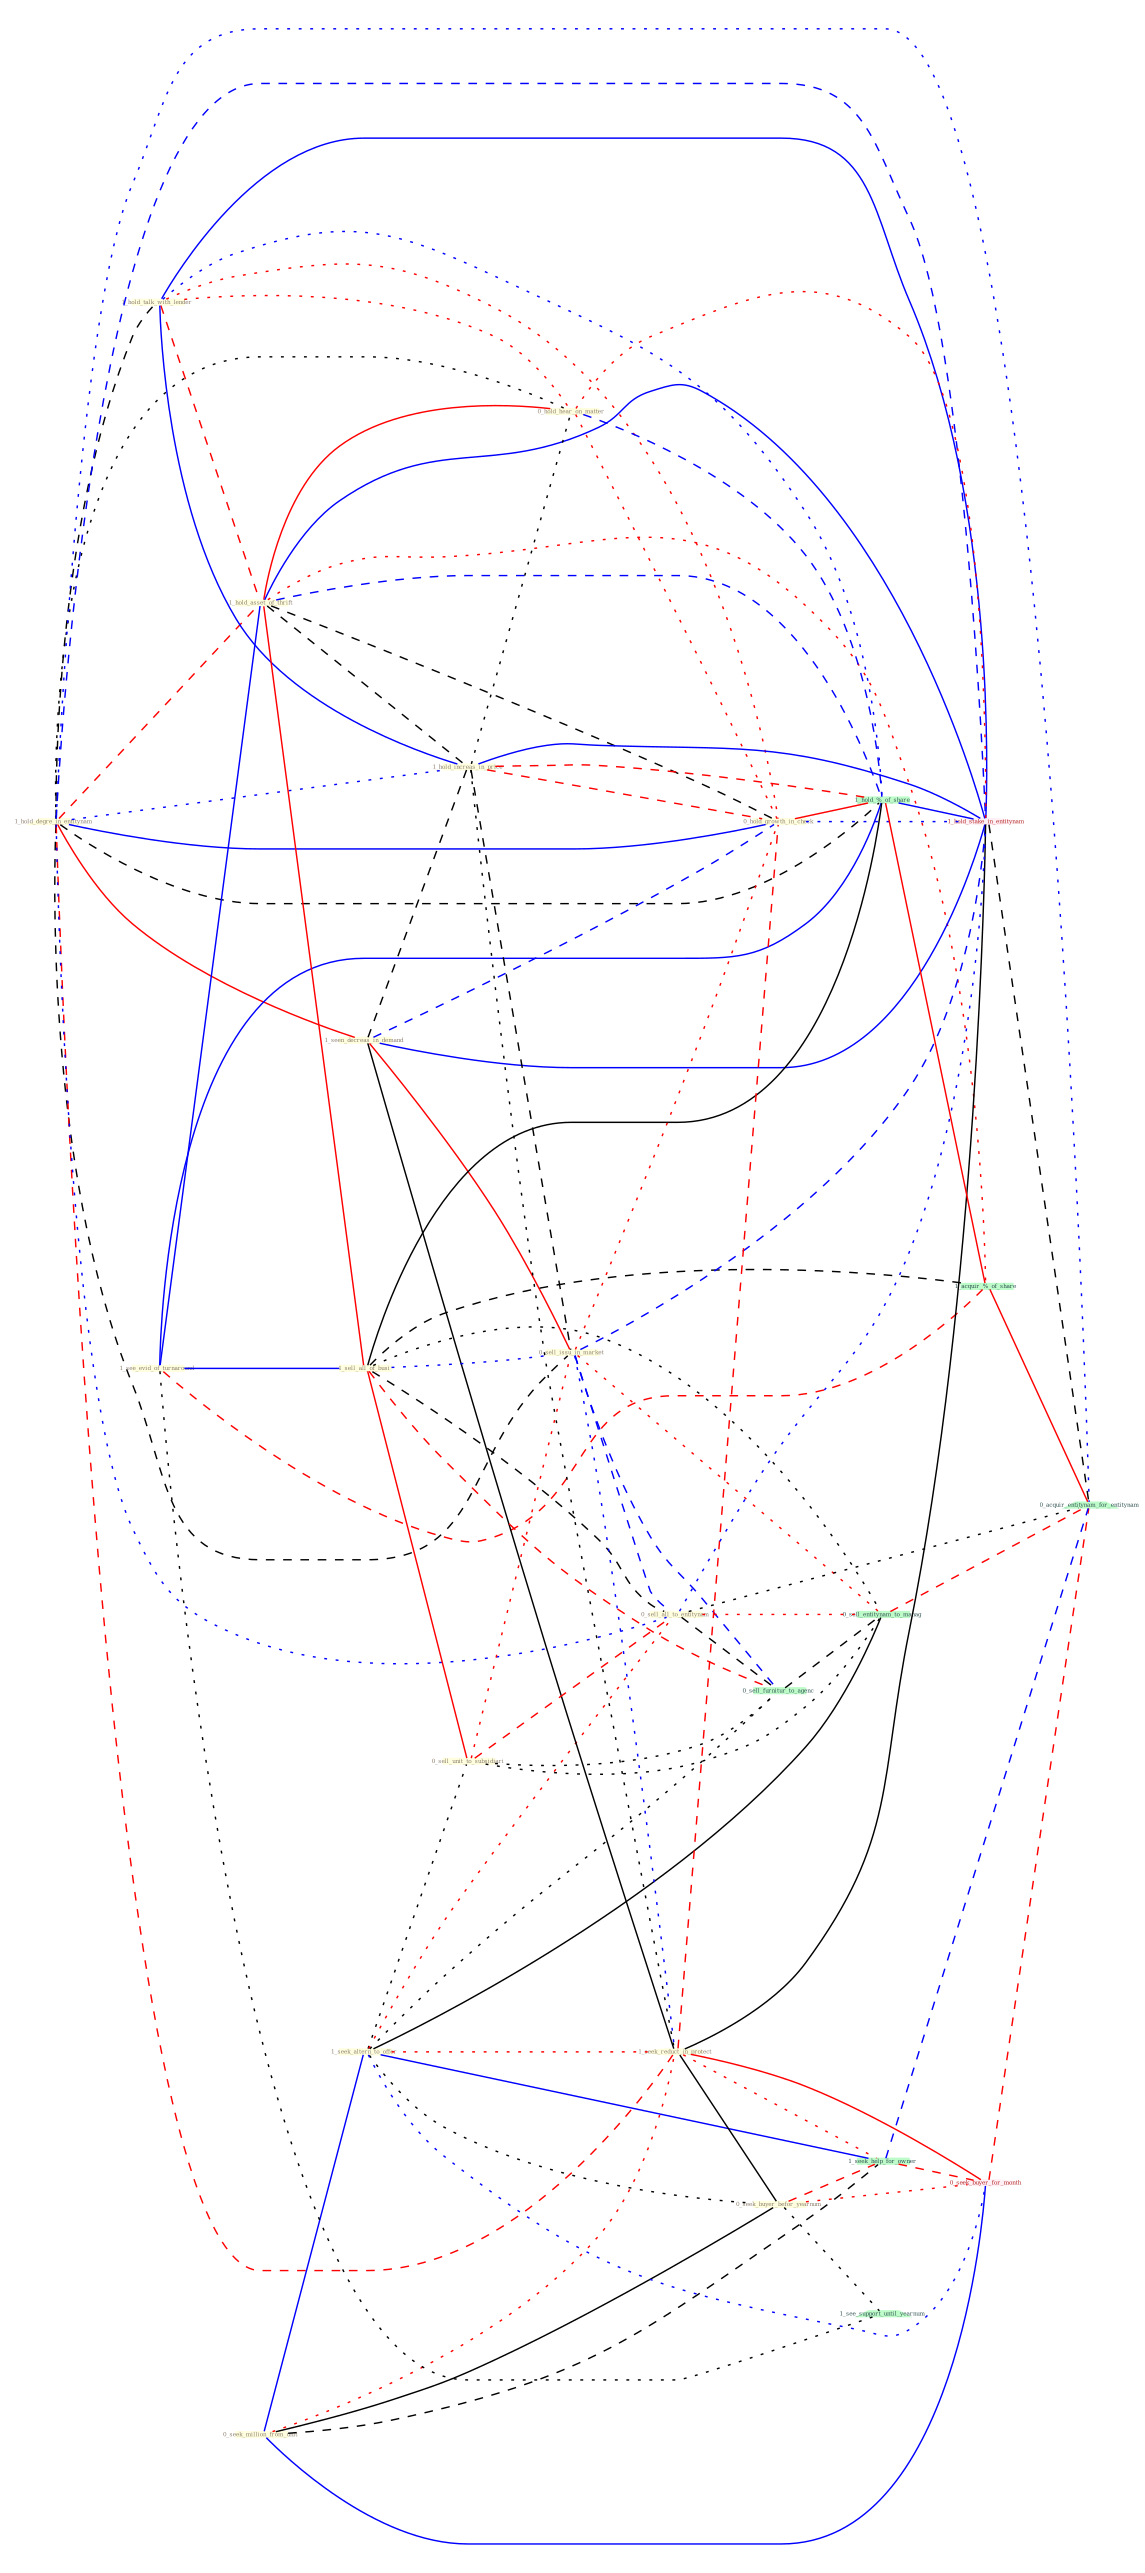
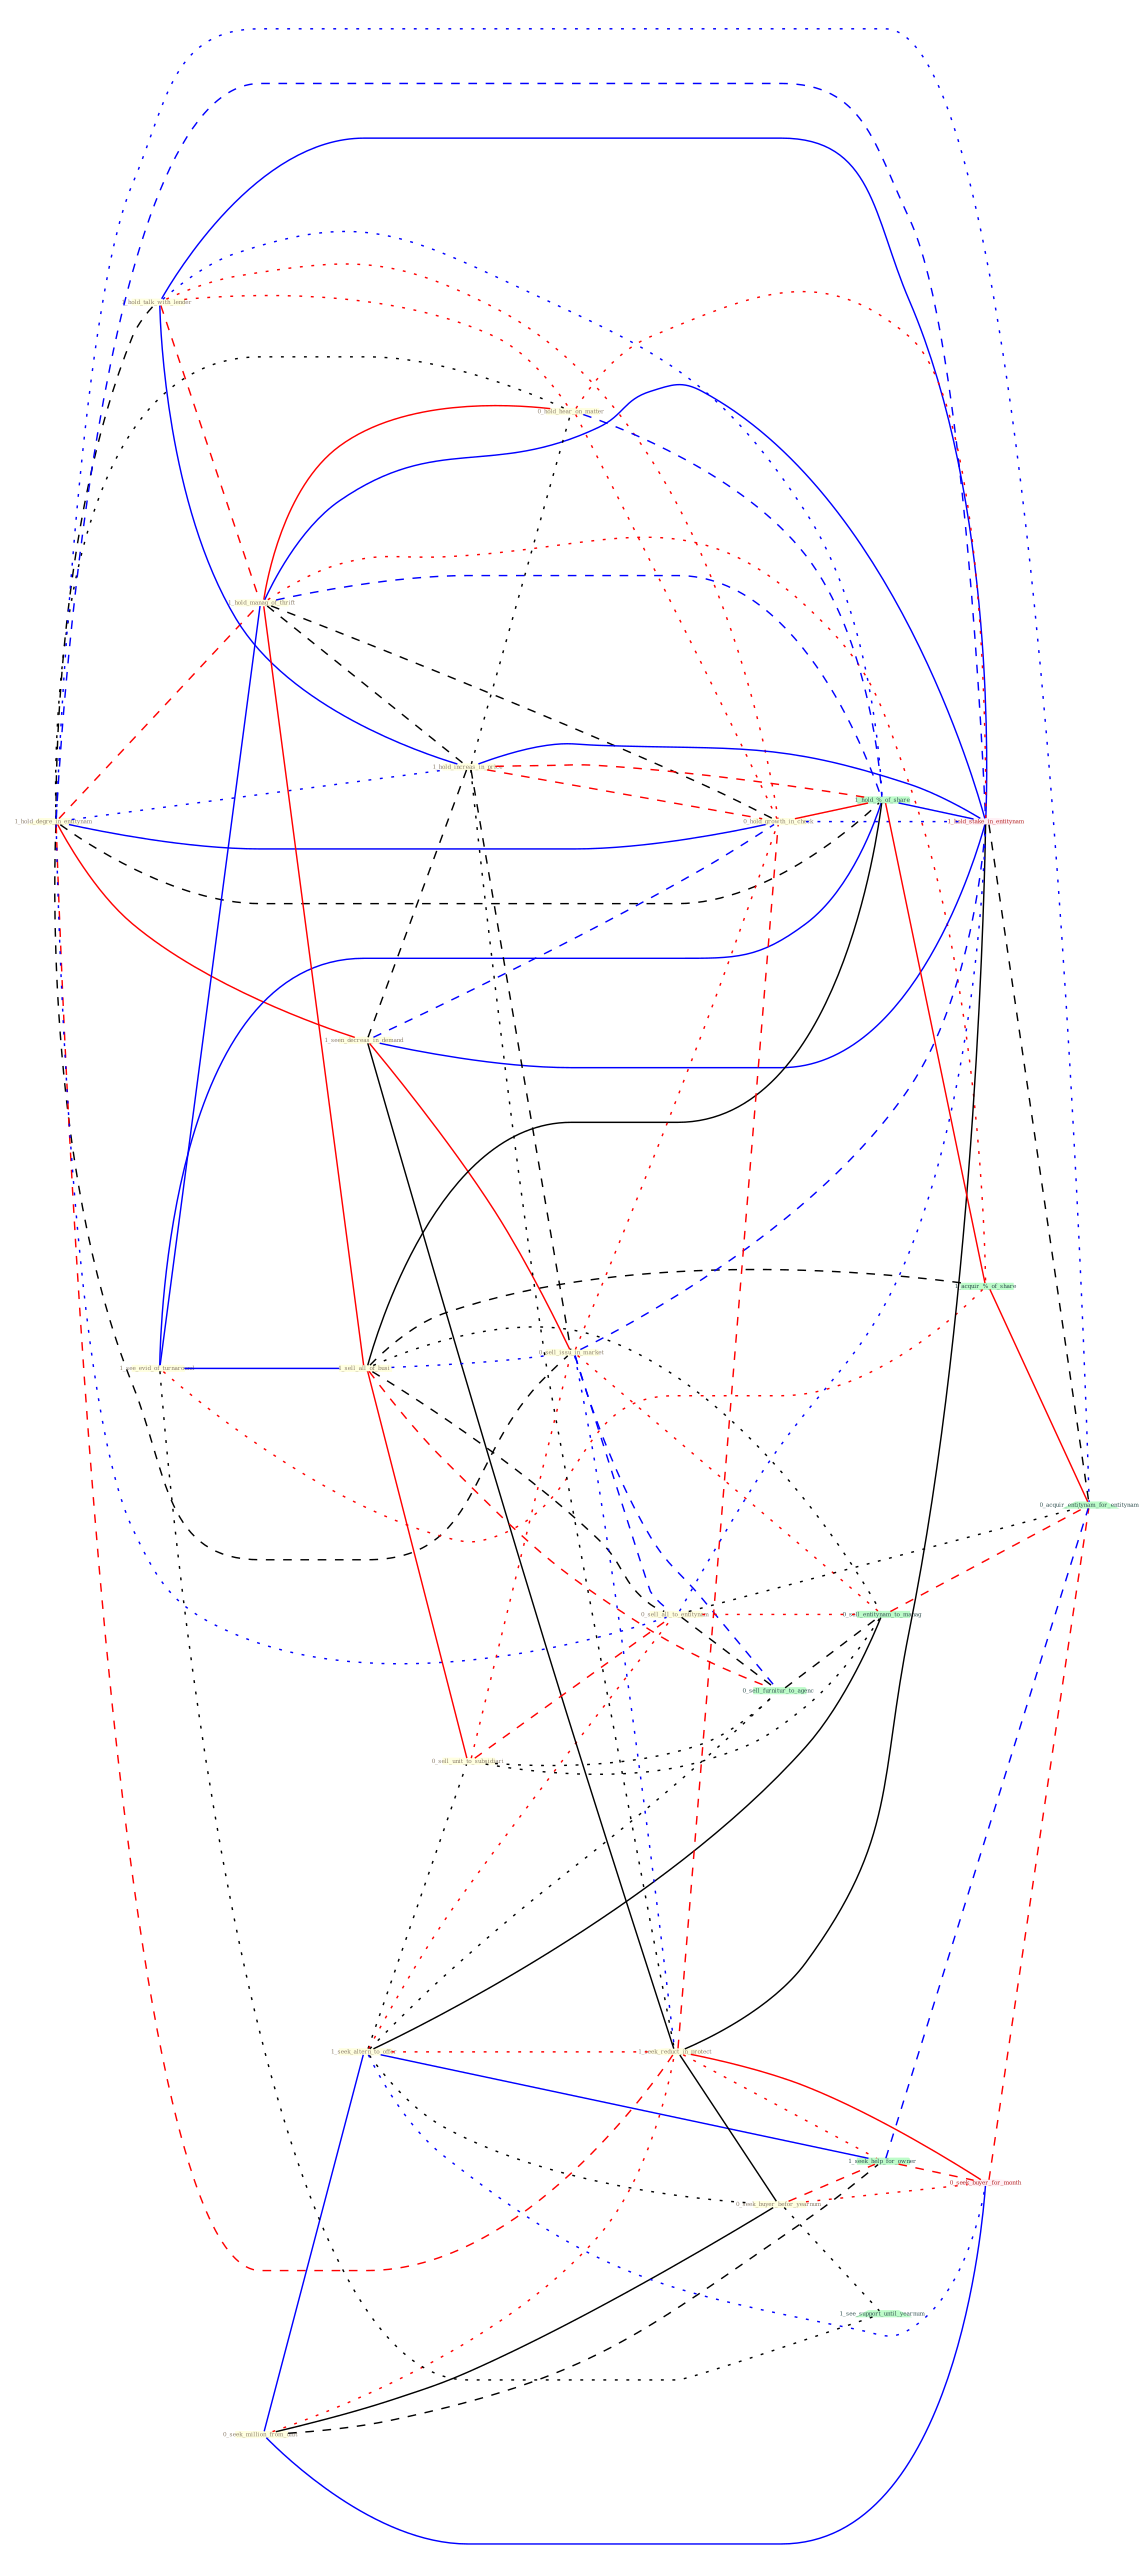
(262, 603) -> (262, 603)
(582, 1455) -> (582, 1455)
